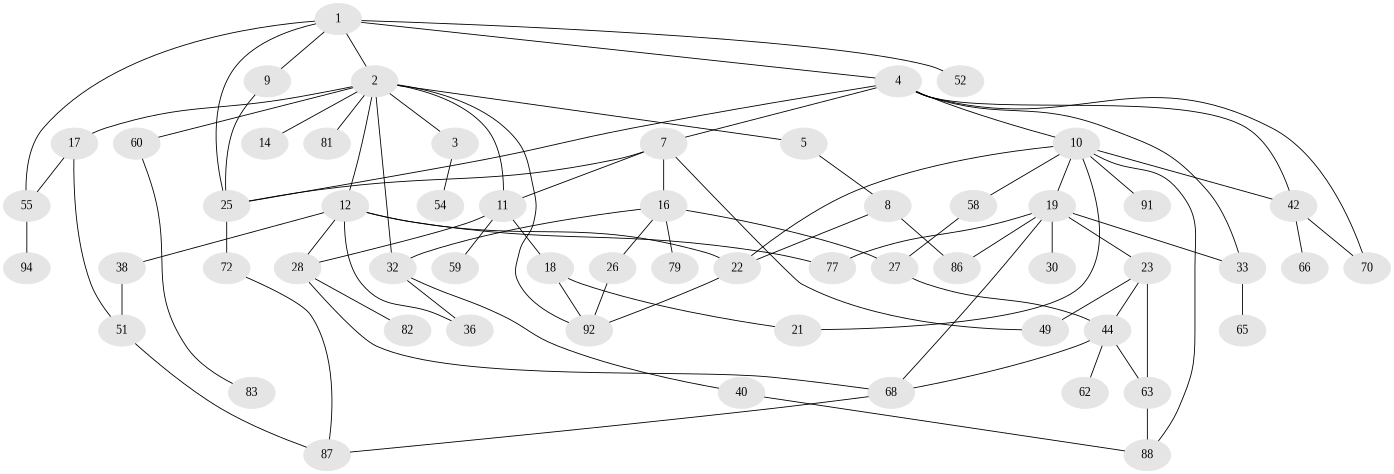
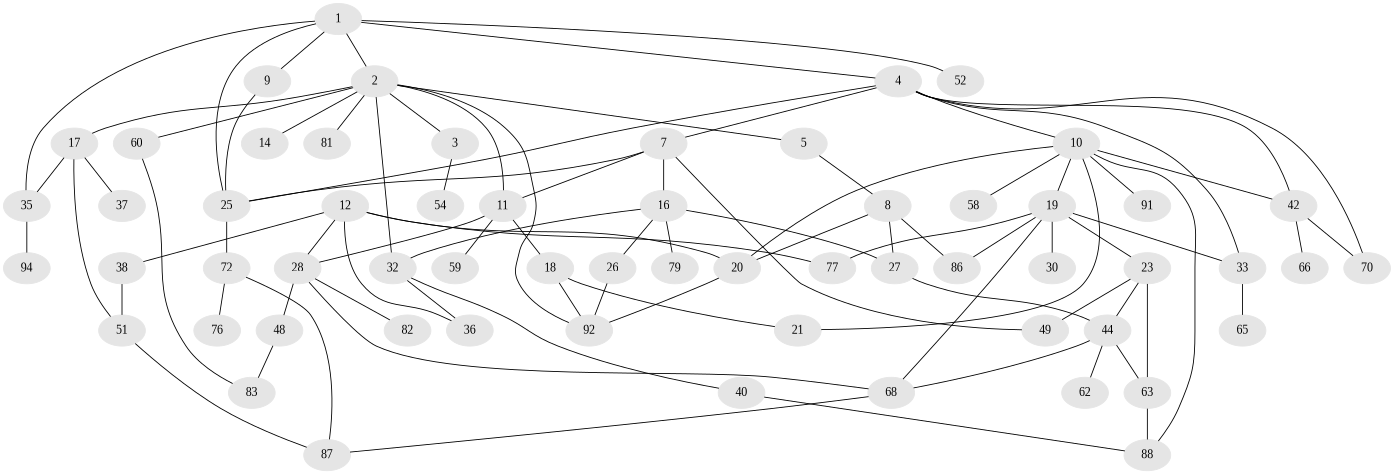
(362, 144) -> none
(27, 206) -> (27, 206)
none -> (122, 206)
(923, 246) -> (891, 237)
(737, 268) -> (737, 268)
none -> (217, 331)
none -> (279, 331)
